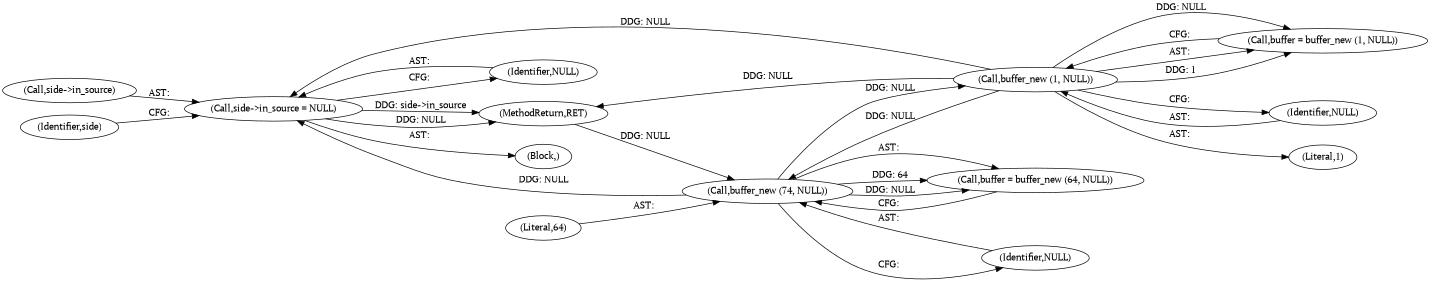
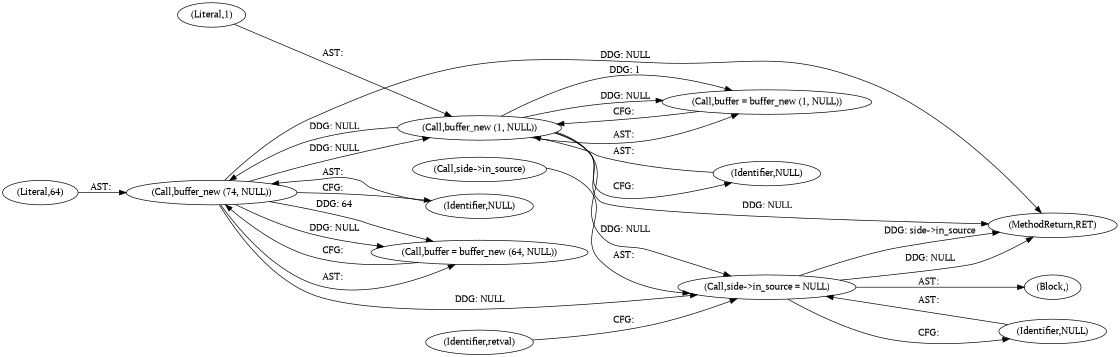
(70, 127) -> (480, 342)
(1163, 141) -> (340, 69)
(651, 151) -> (639, 62)
